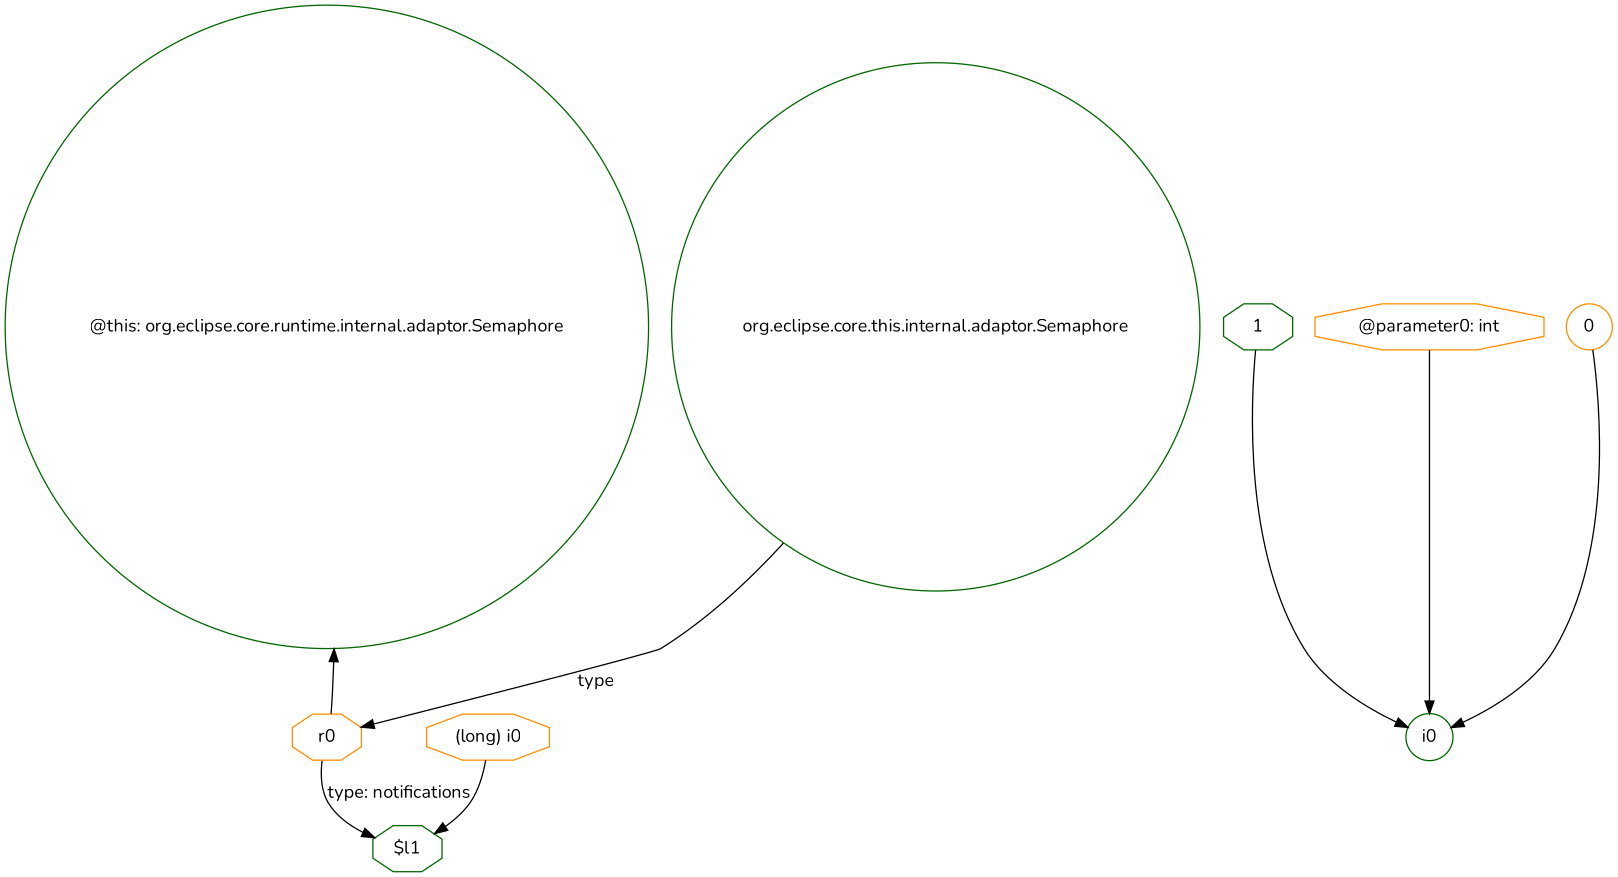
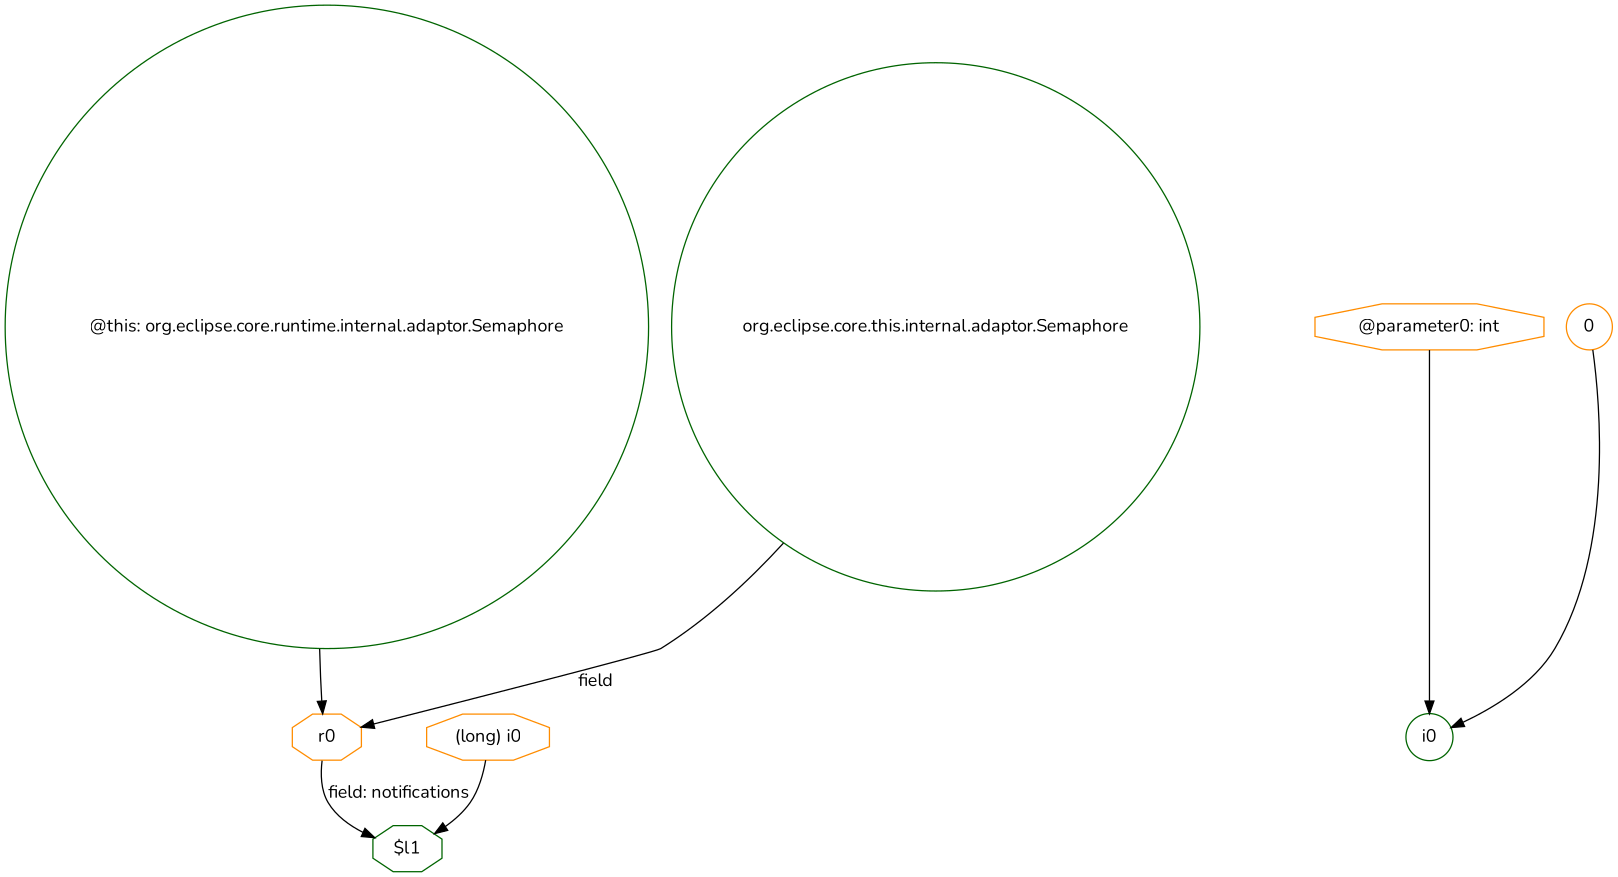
(1258, 327) -> none
(596, 681) -> (596, 681)
(333, 688) -> (320, 675)
(399, 793) -> (399, 793)
